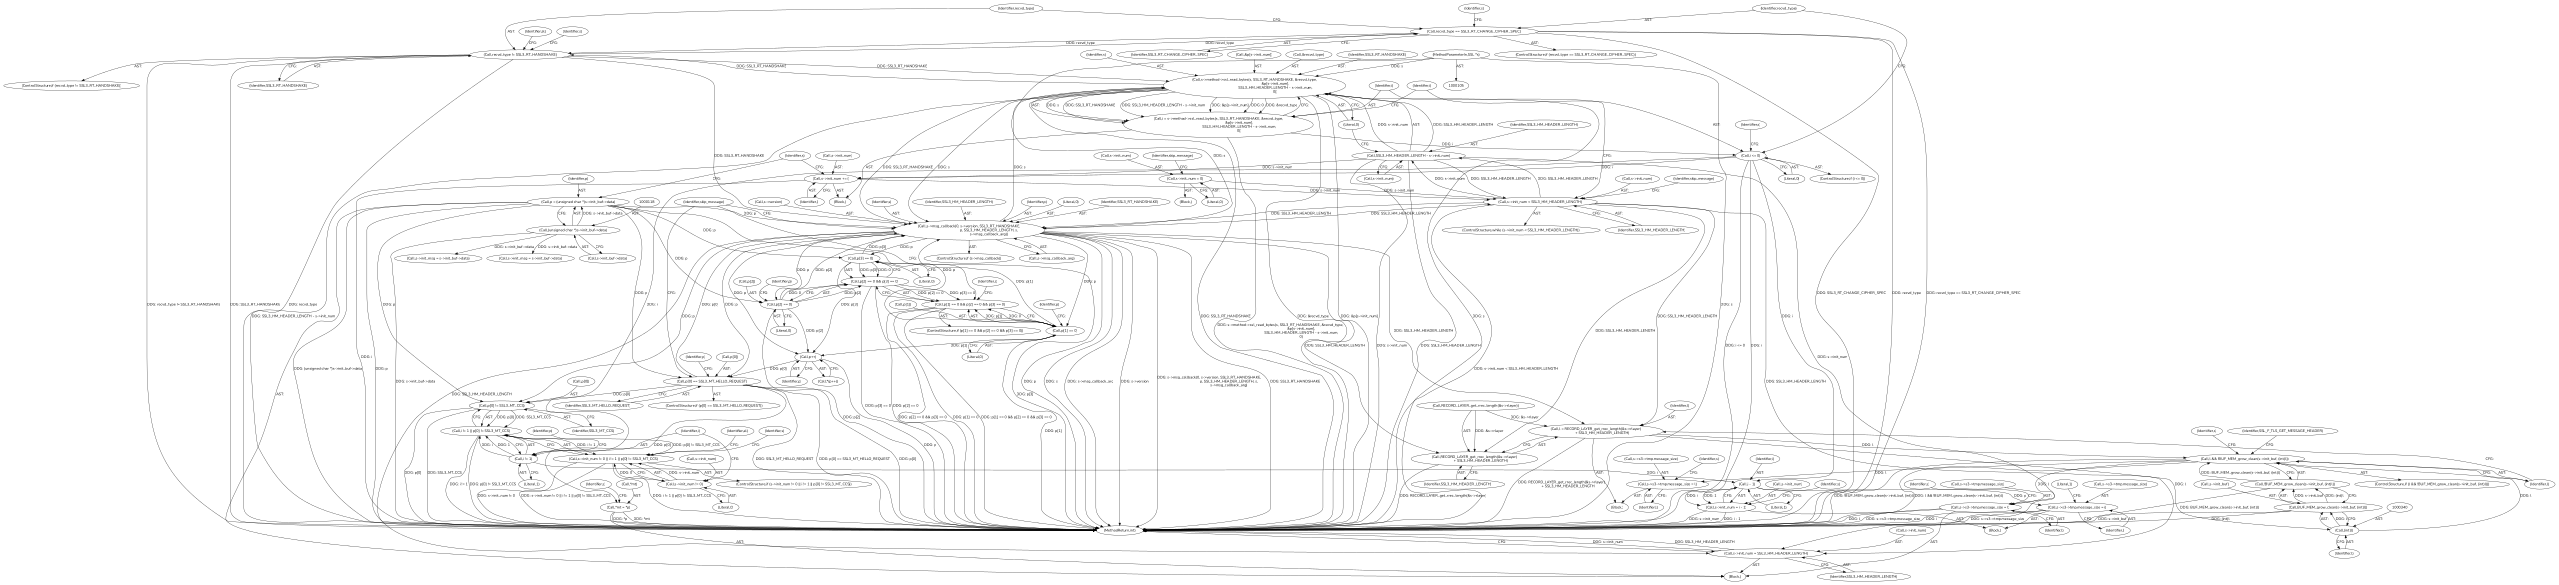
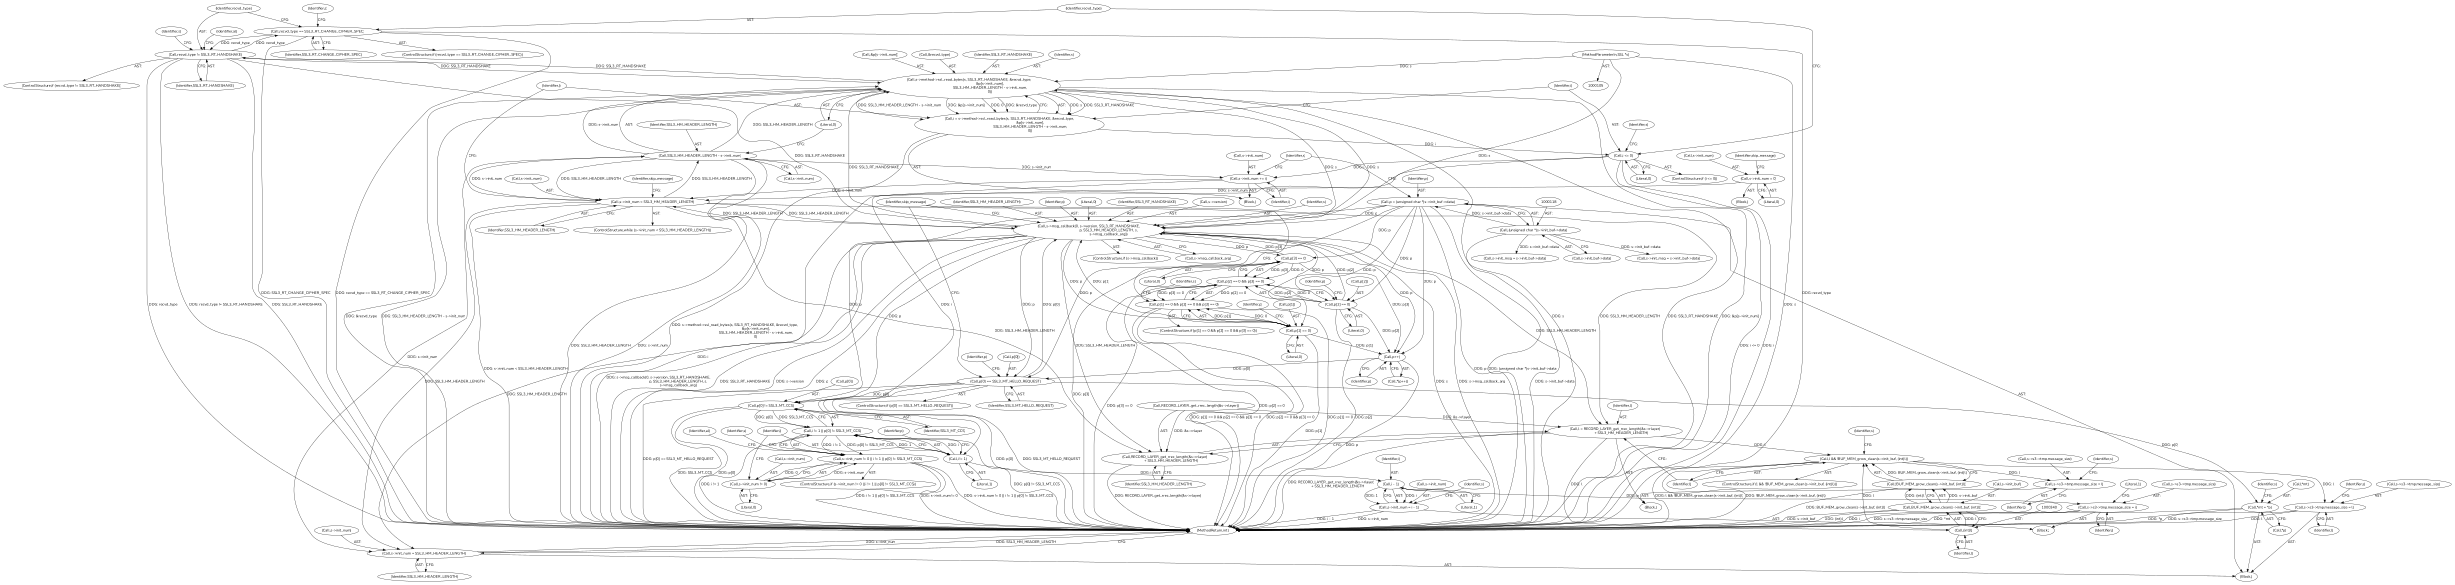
none -> (1424, 284)
(1802, 357) -> none
(2283, 431) -> none
none -> (2280, 531)
